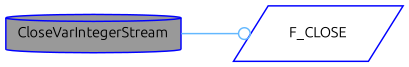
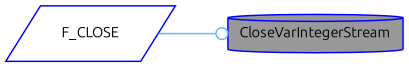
(210, 34) -> (187, 34)
